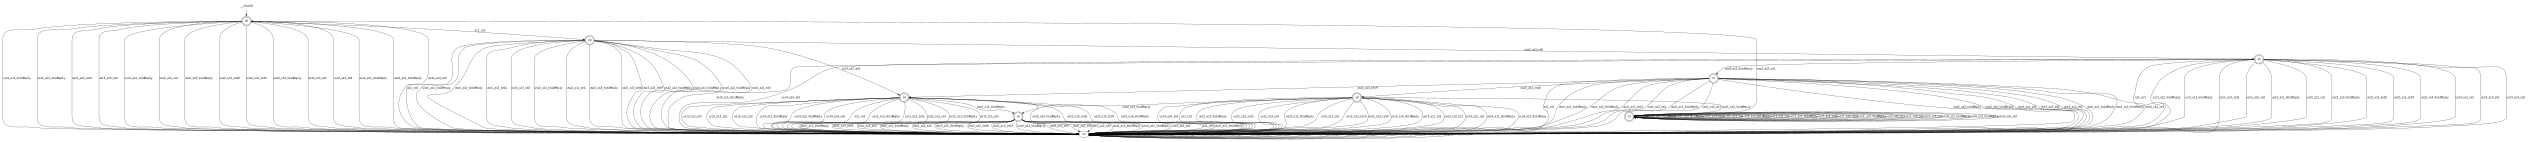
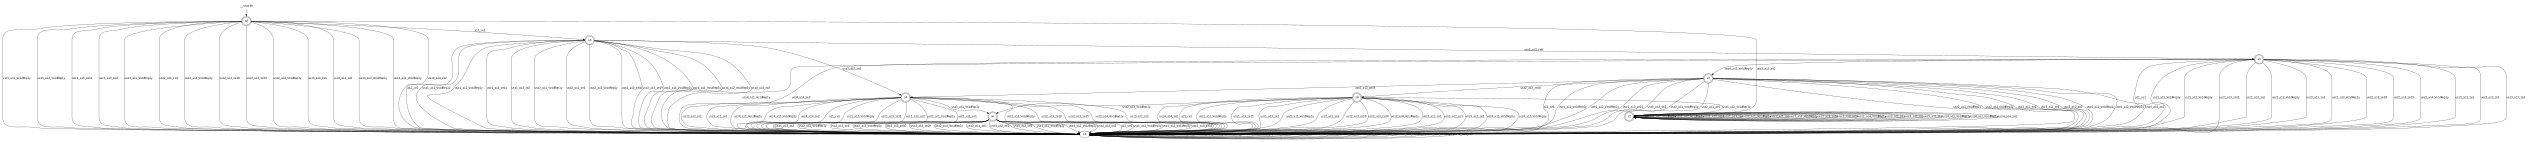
(1099, 23) -> (1097, 23)
